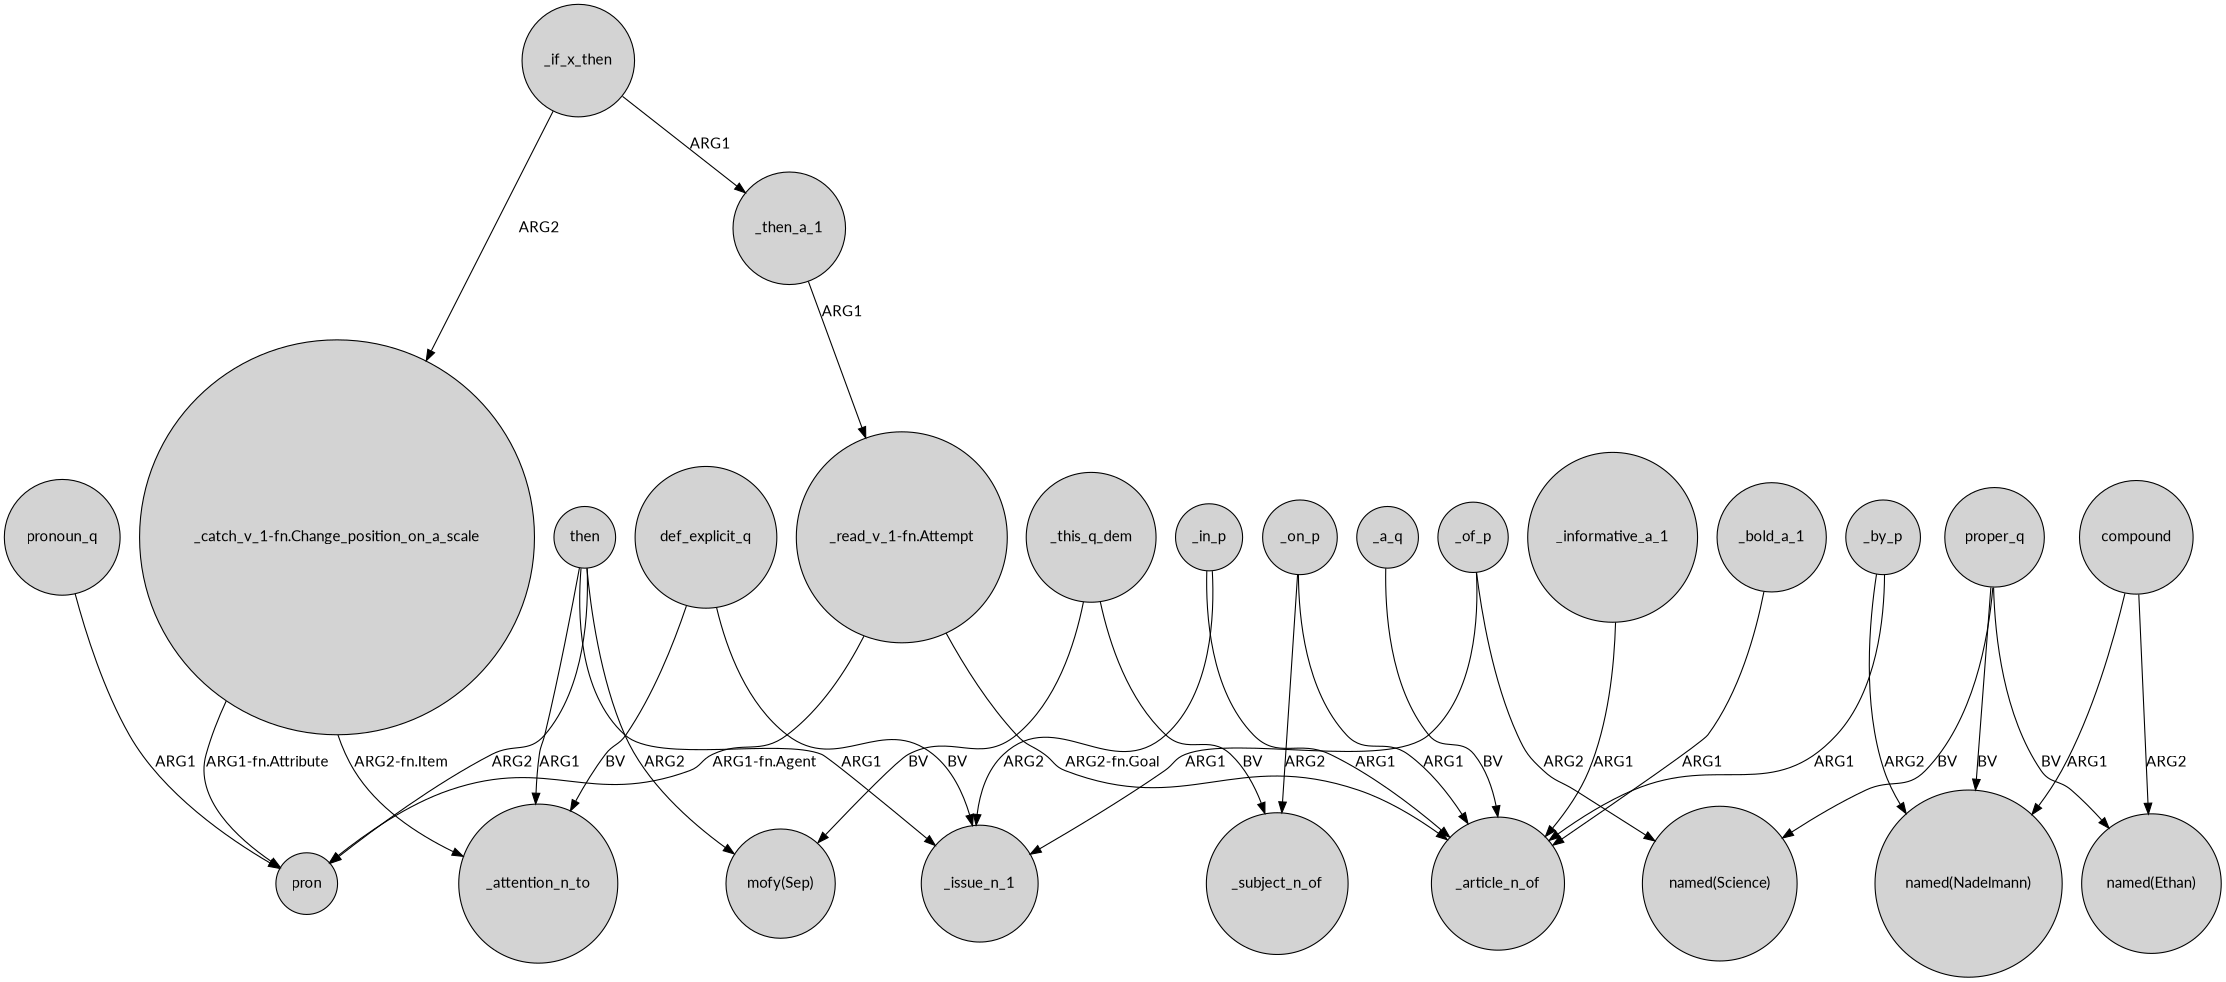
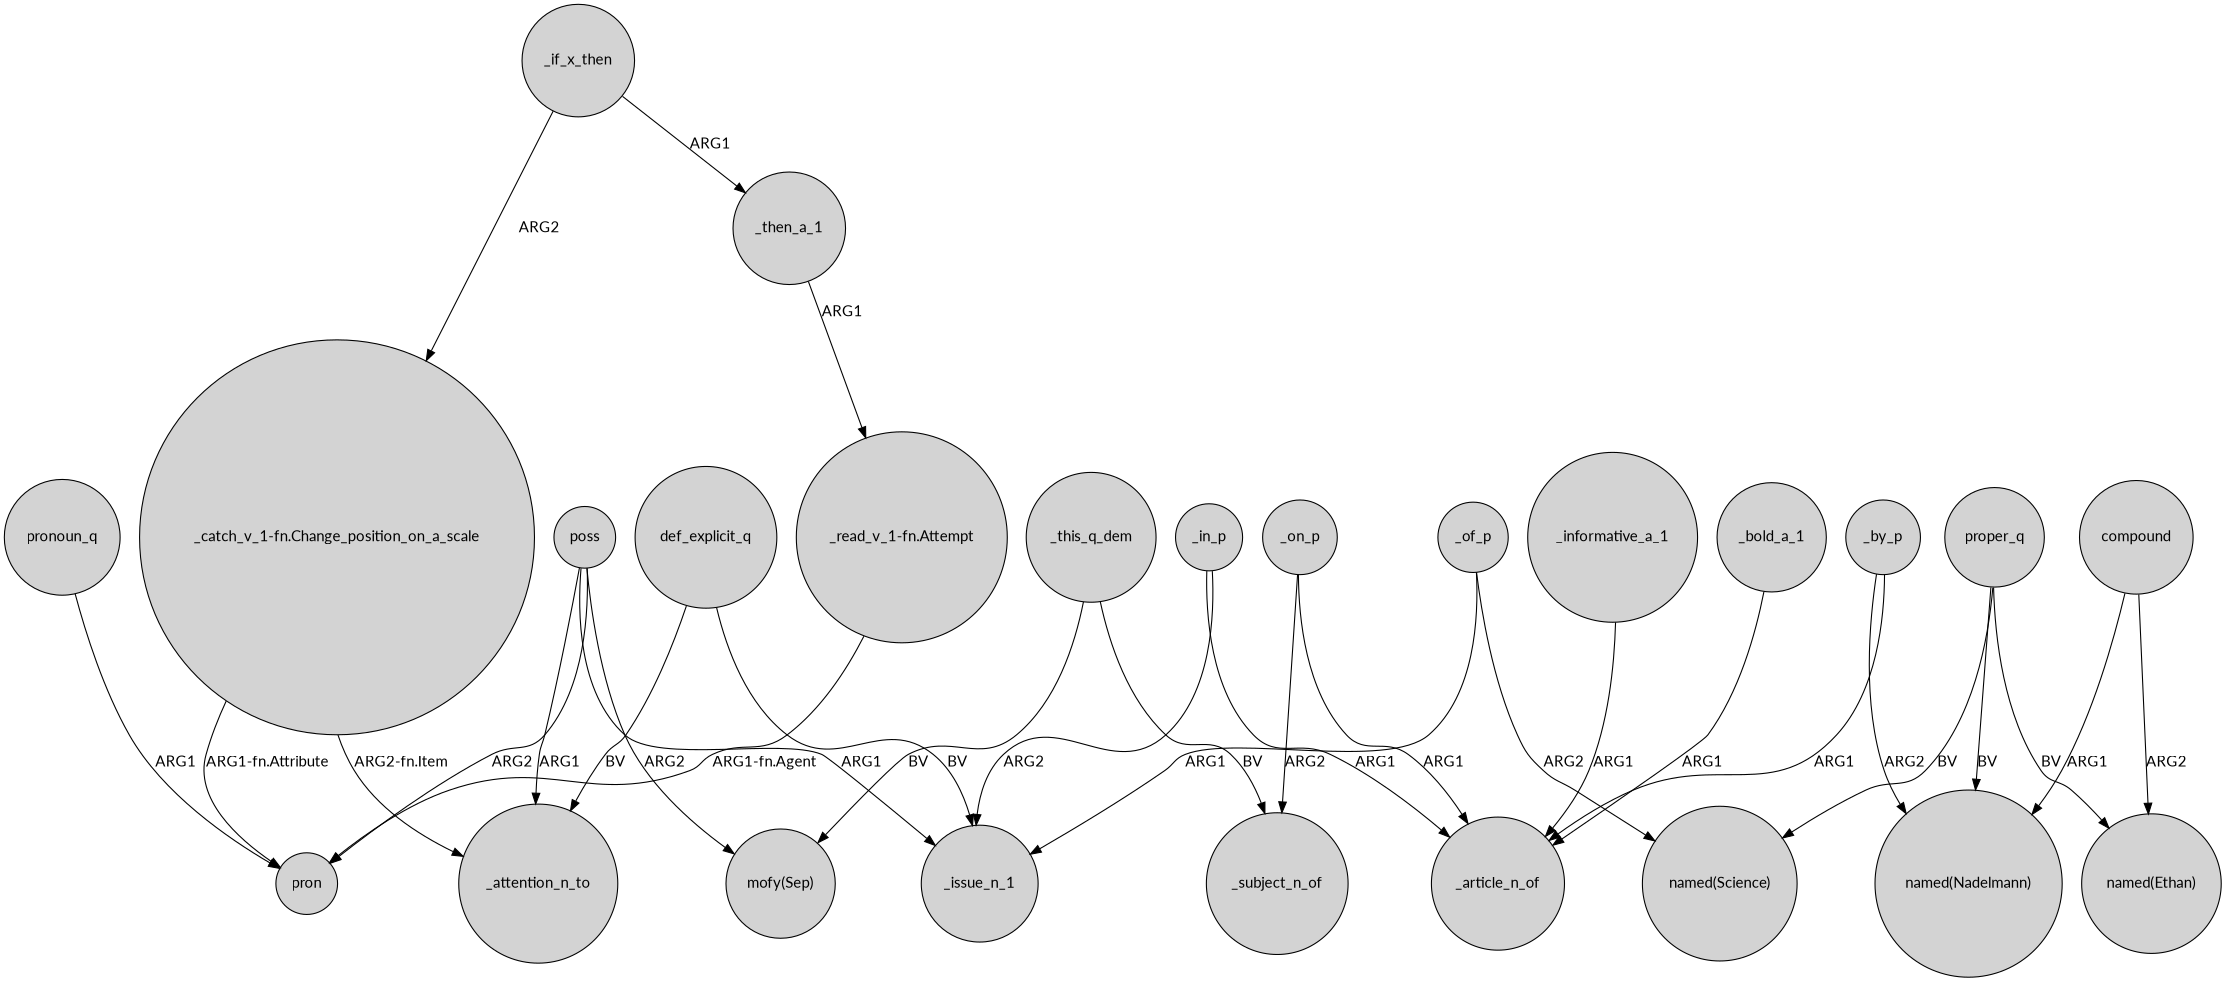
(585, 537) -> (585, 537)
(1388, 537) -> none
(1165, 787) -> none
